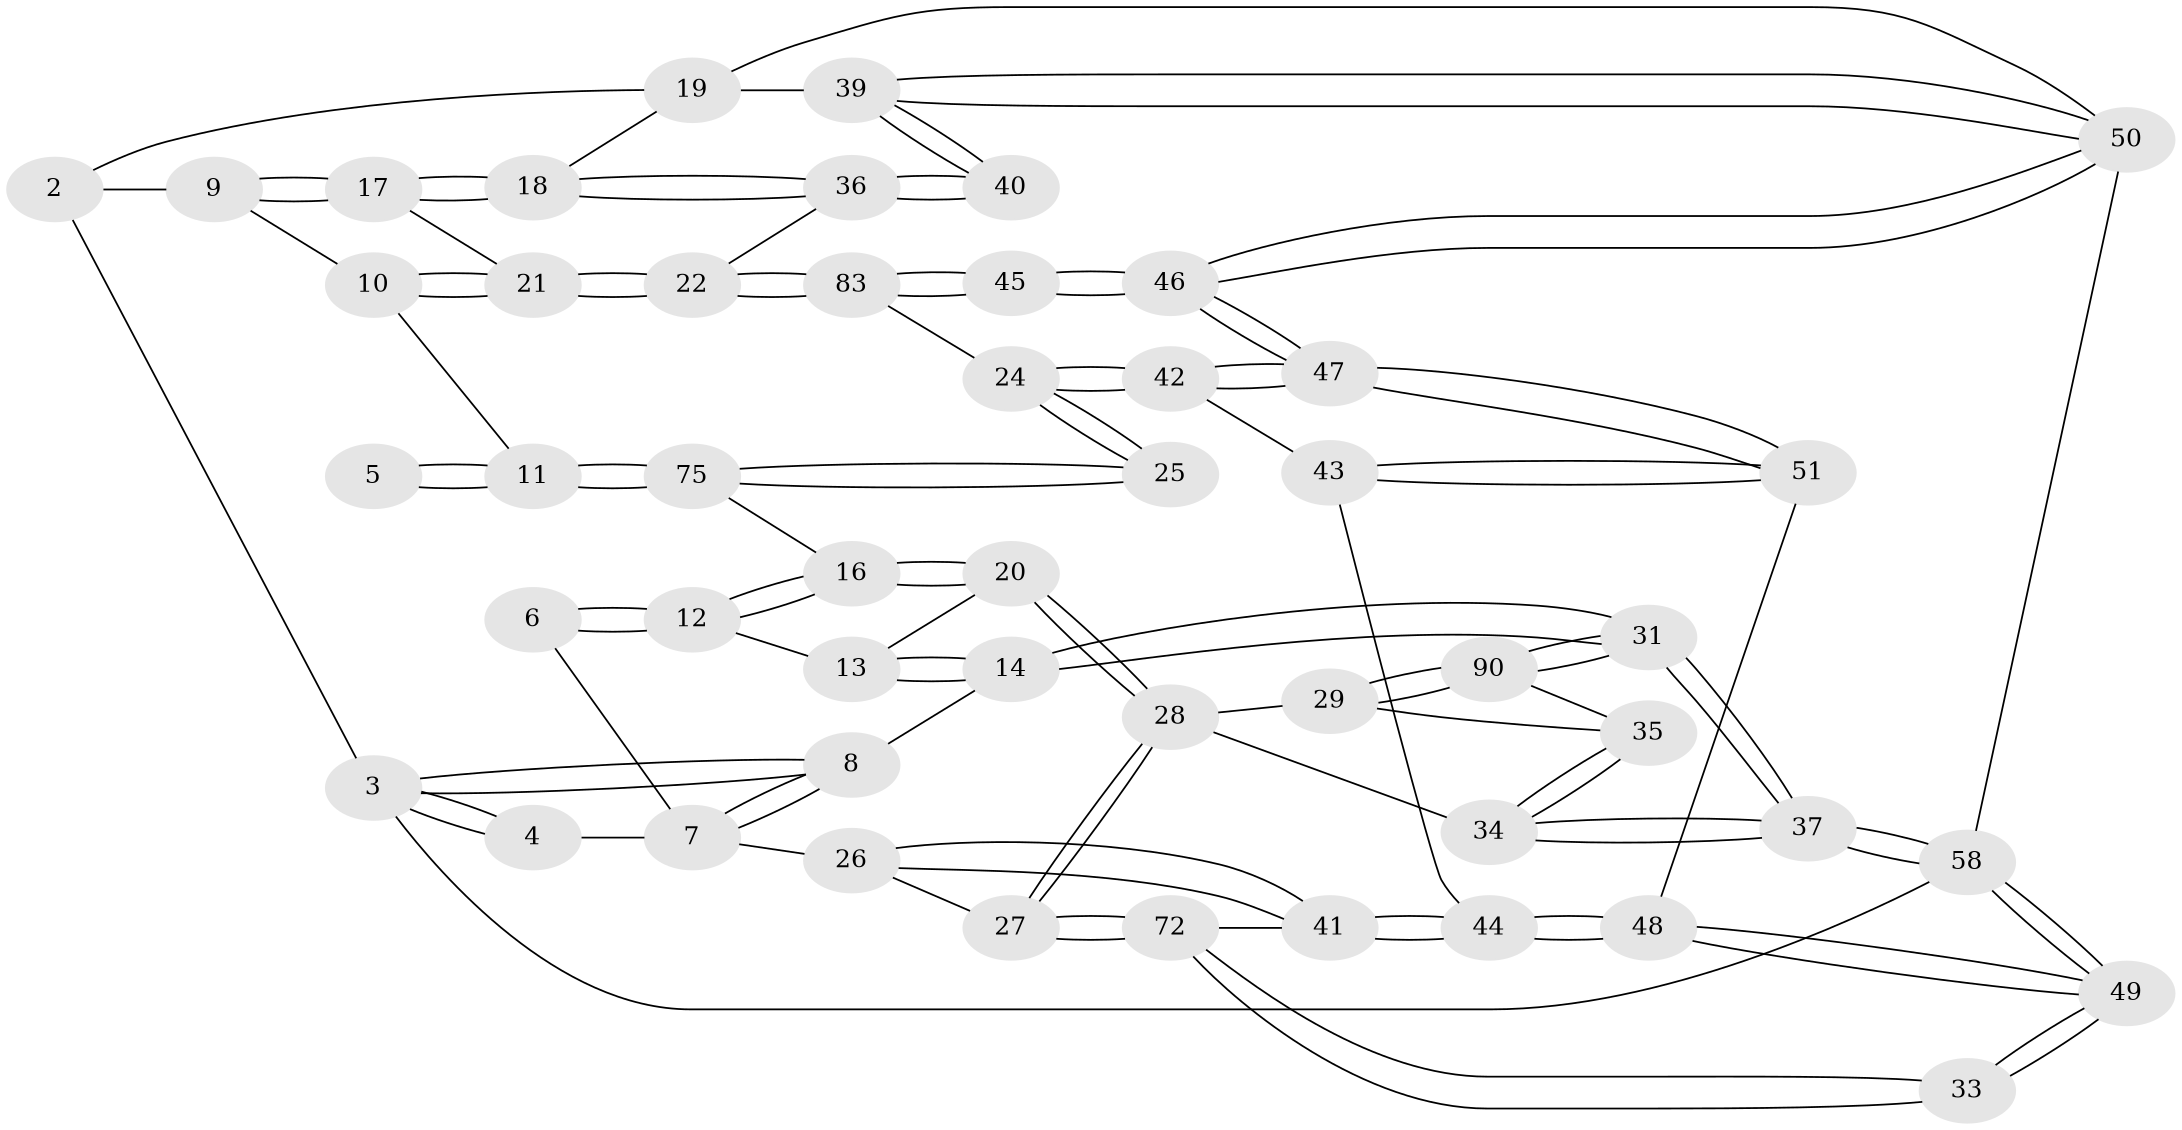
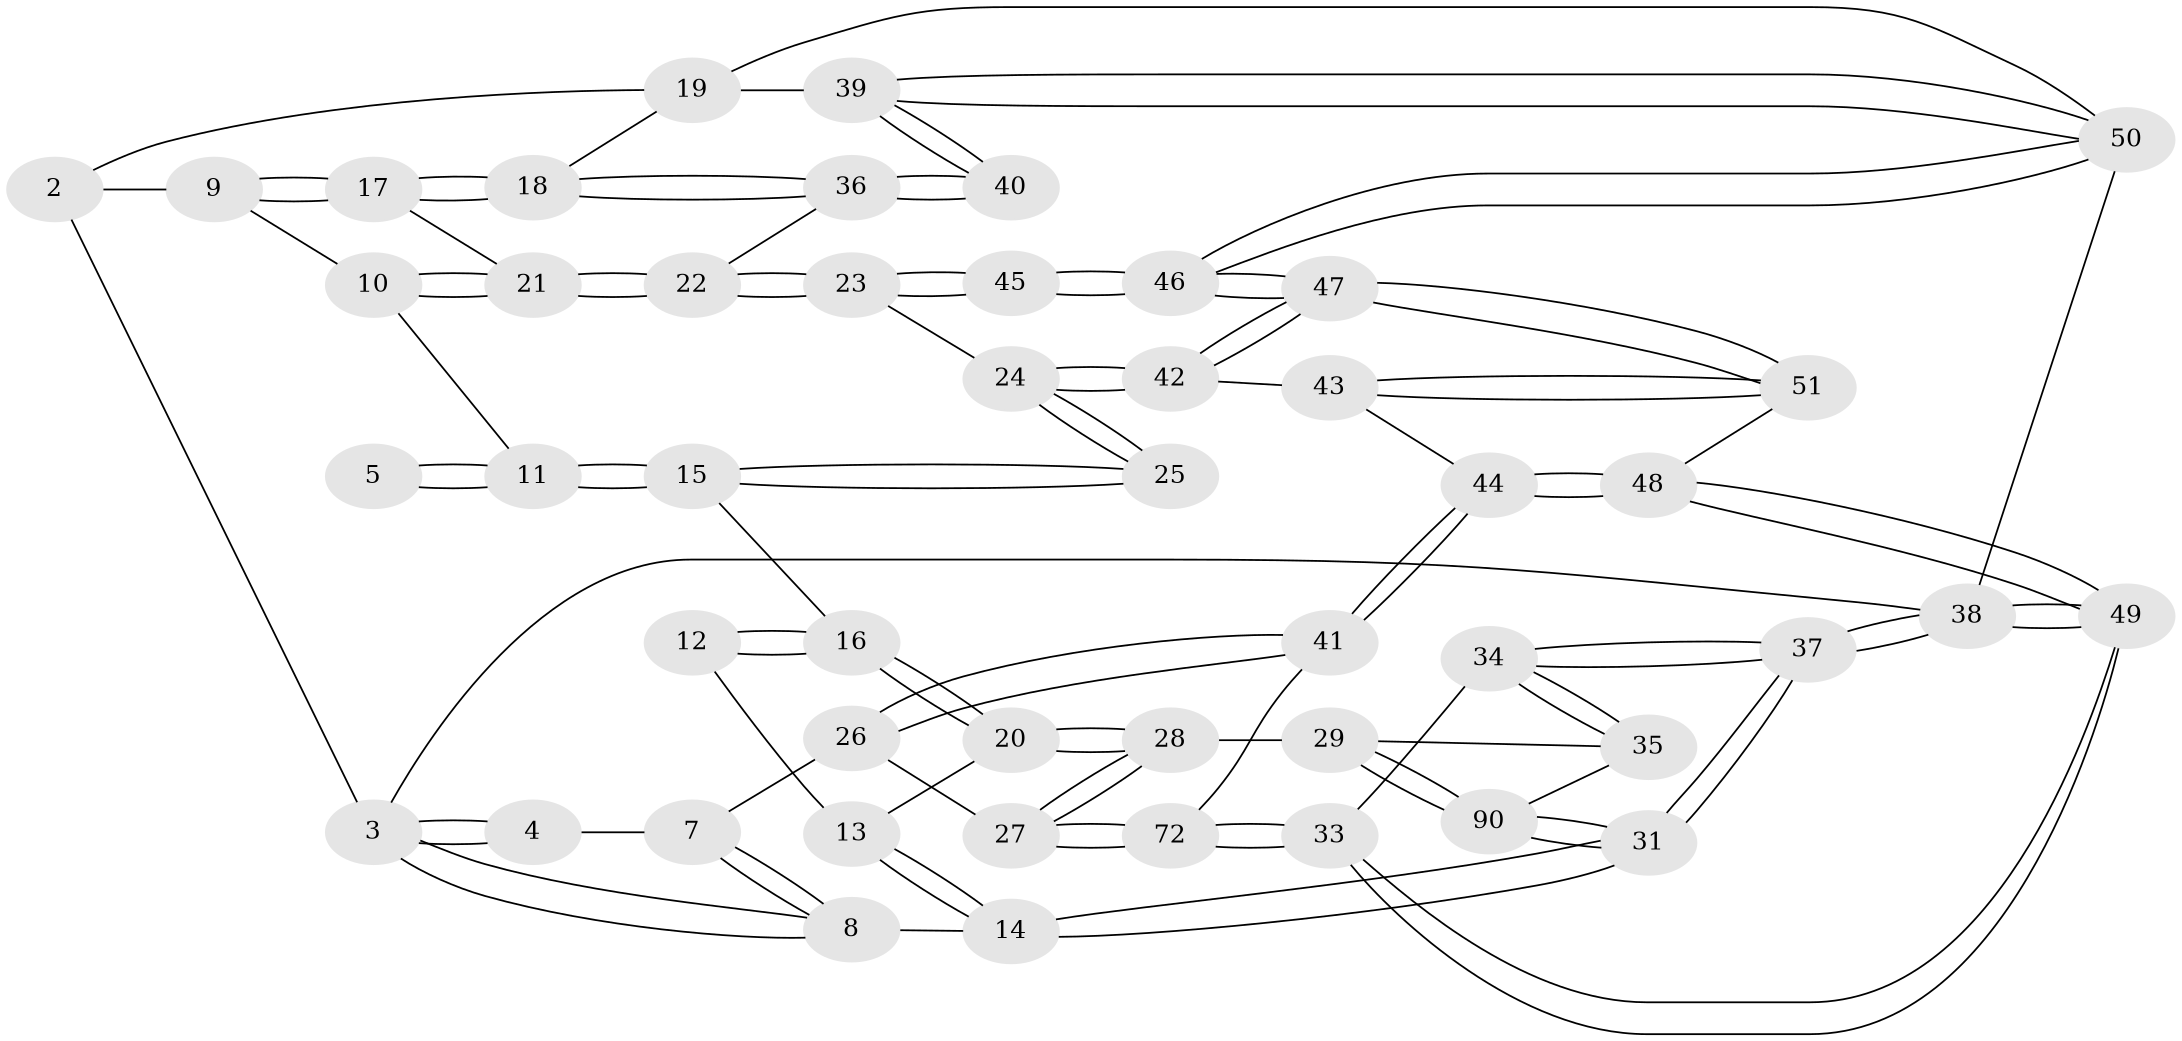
(852, 285) -> (852, 285)
(692, 476) -> (692, 476)
(533, 620) -> none
(1330, 775) -> (1407, 755)
(1967, 862) -> (1967, 616)
